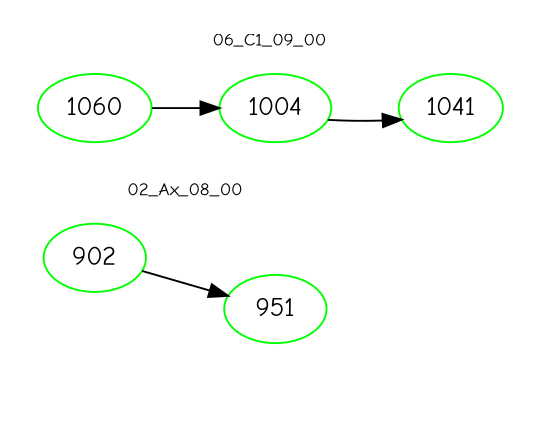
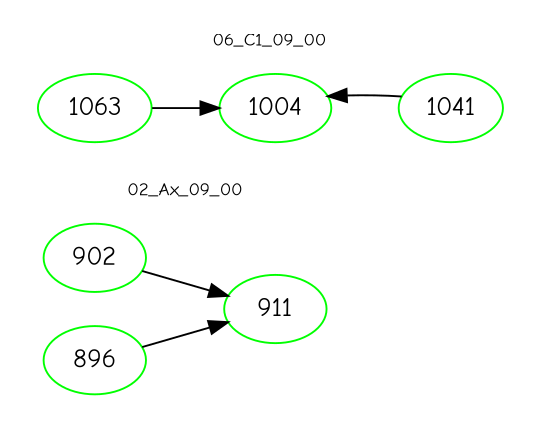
(95, 108) -> (95, 108)
(355, 121) -> (374, 95)
(185, 191) -> (185, 191)
(275, 309) -> (275, 309)
none -> (95, 360)
